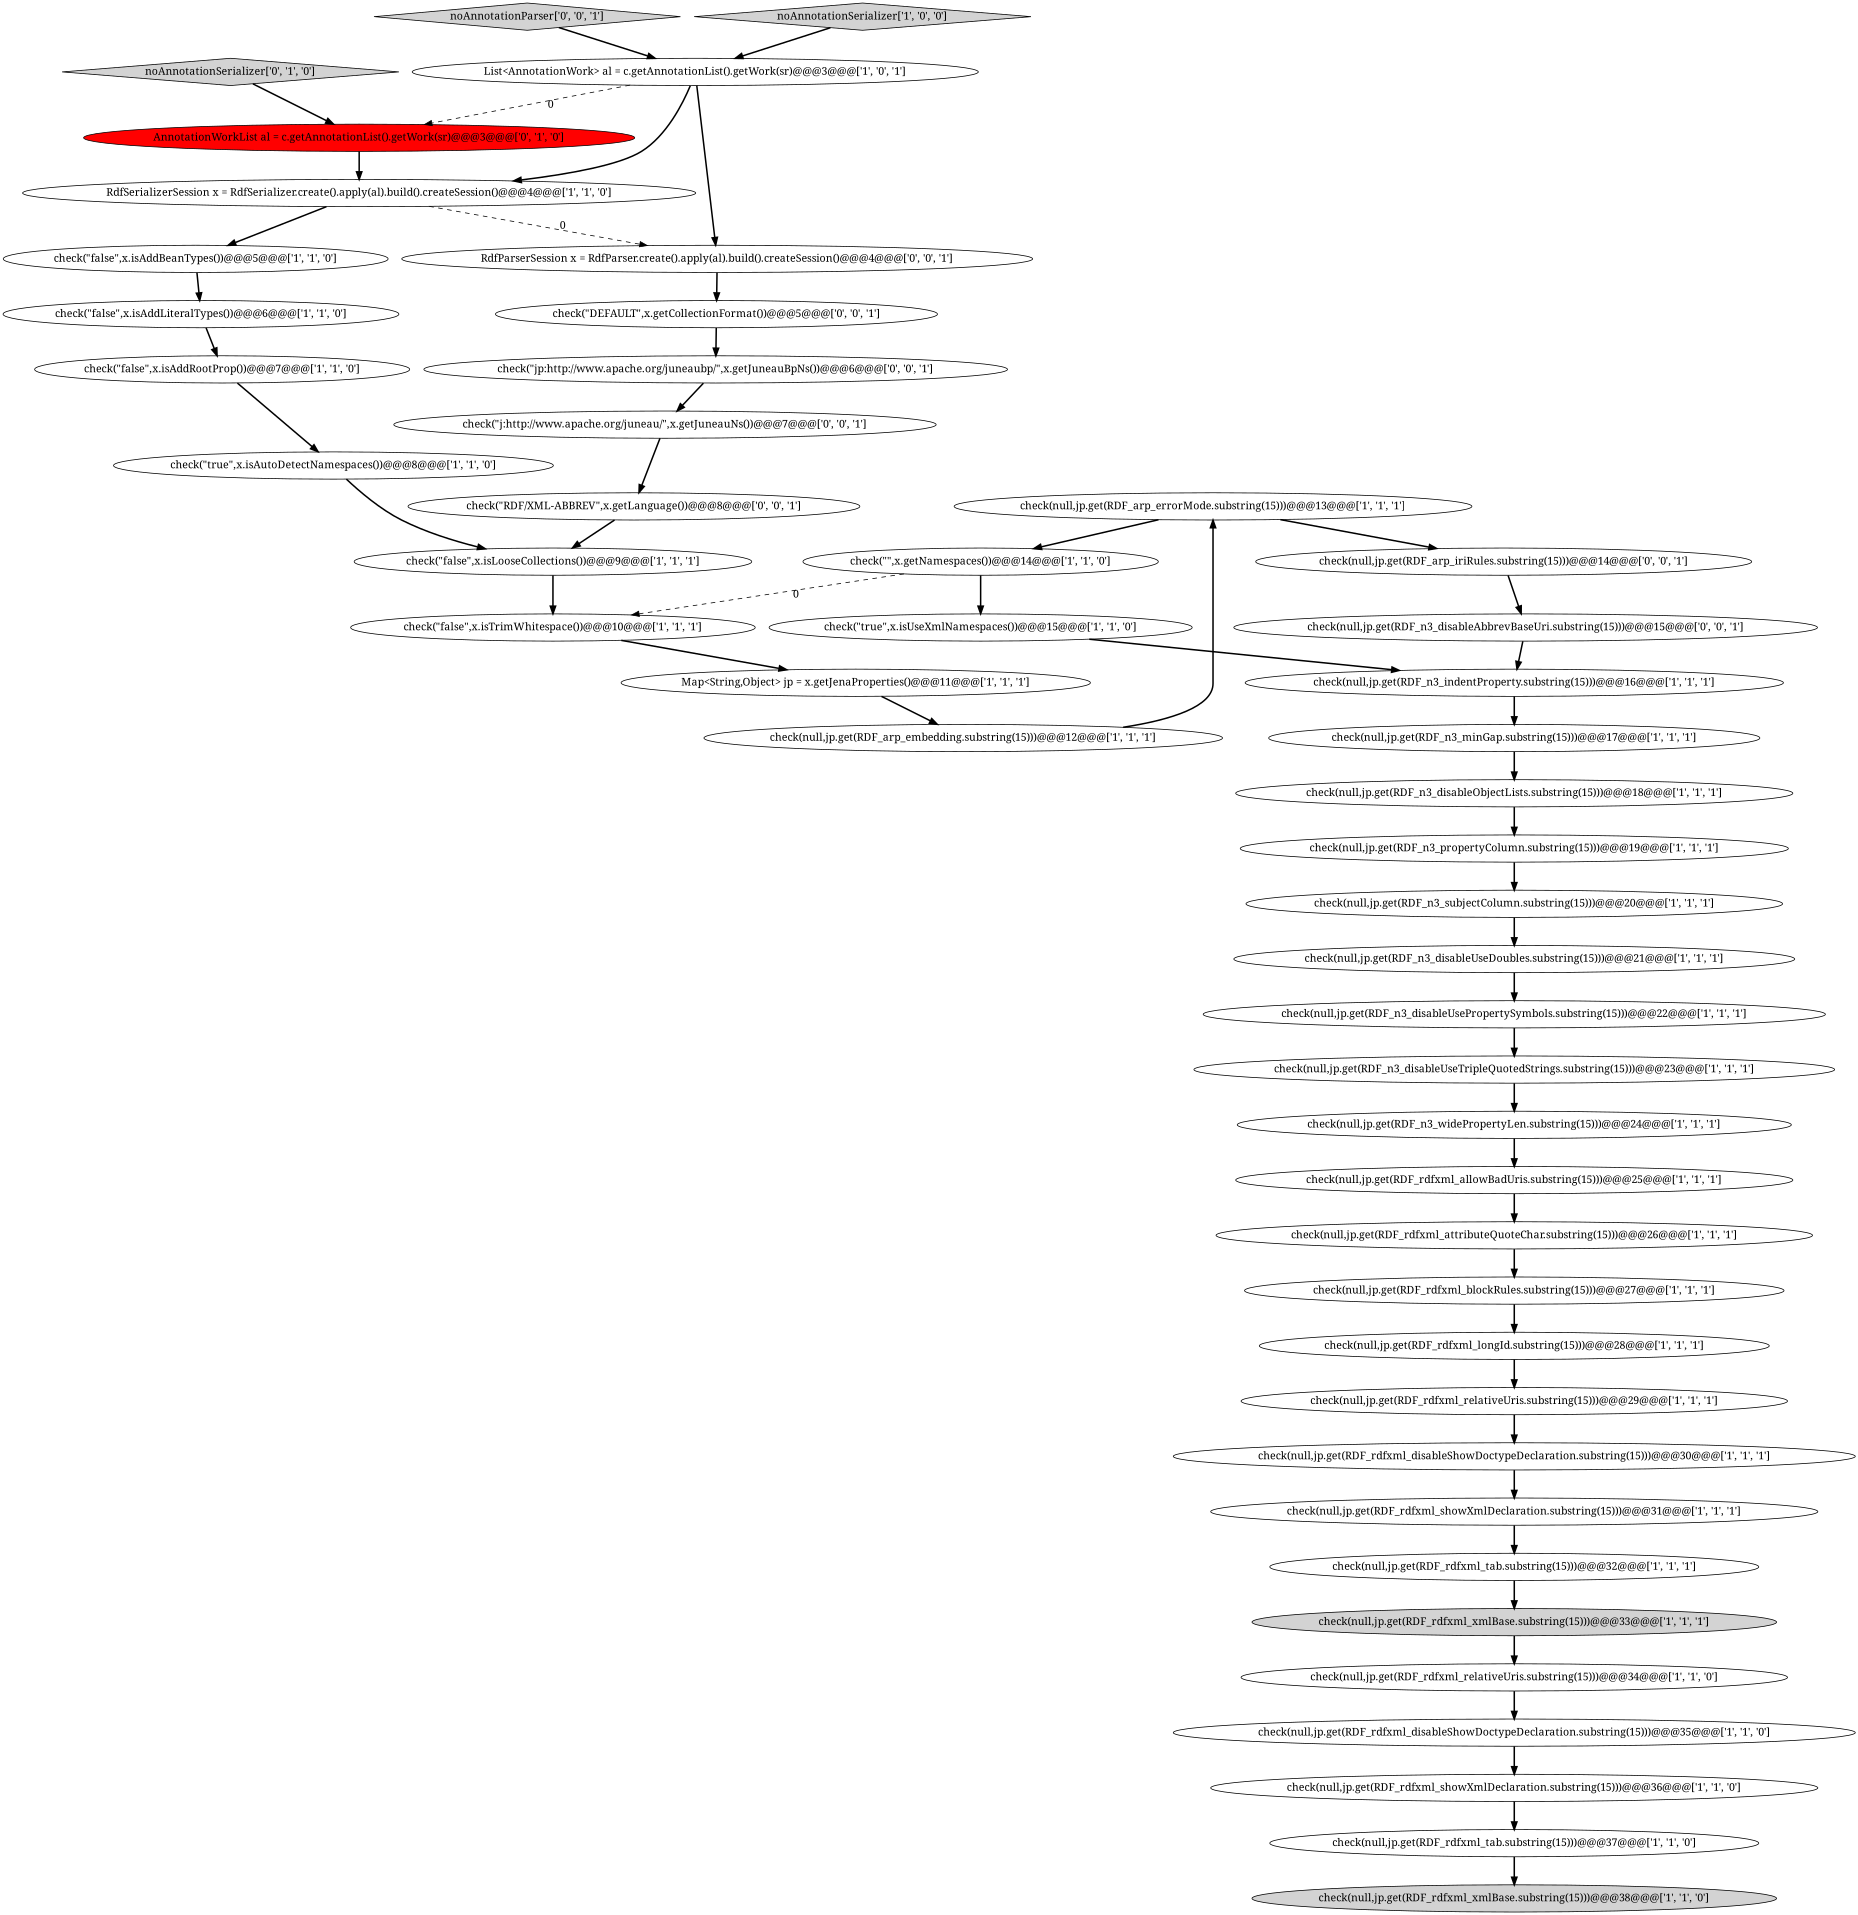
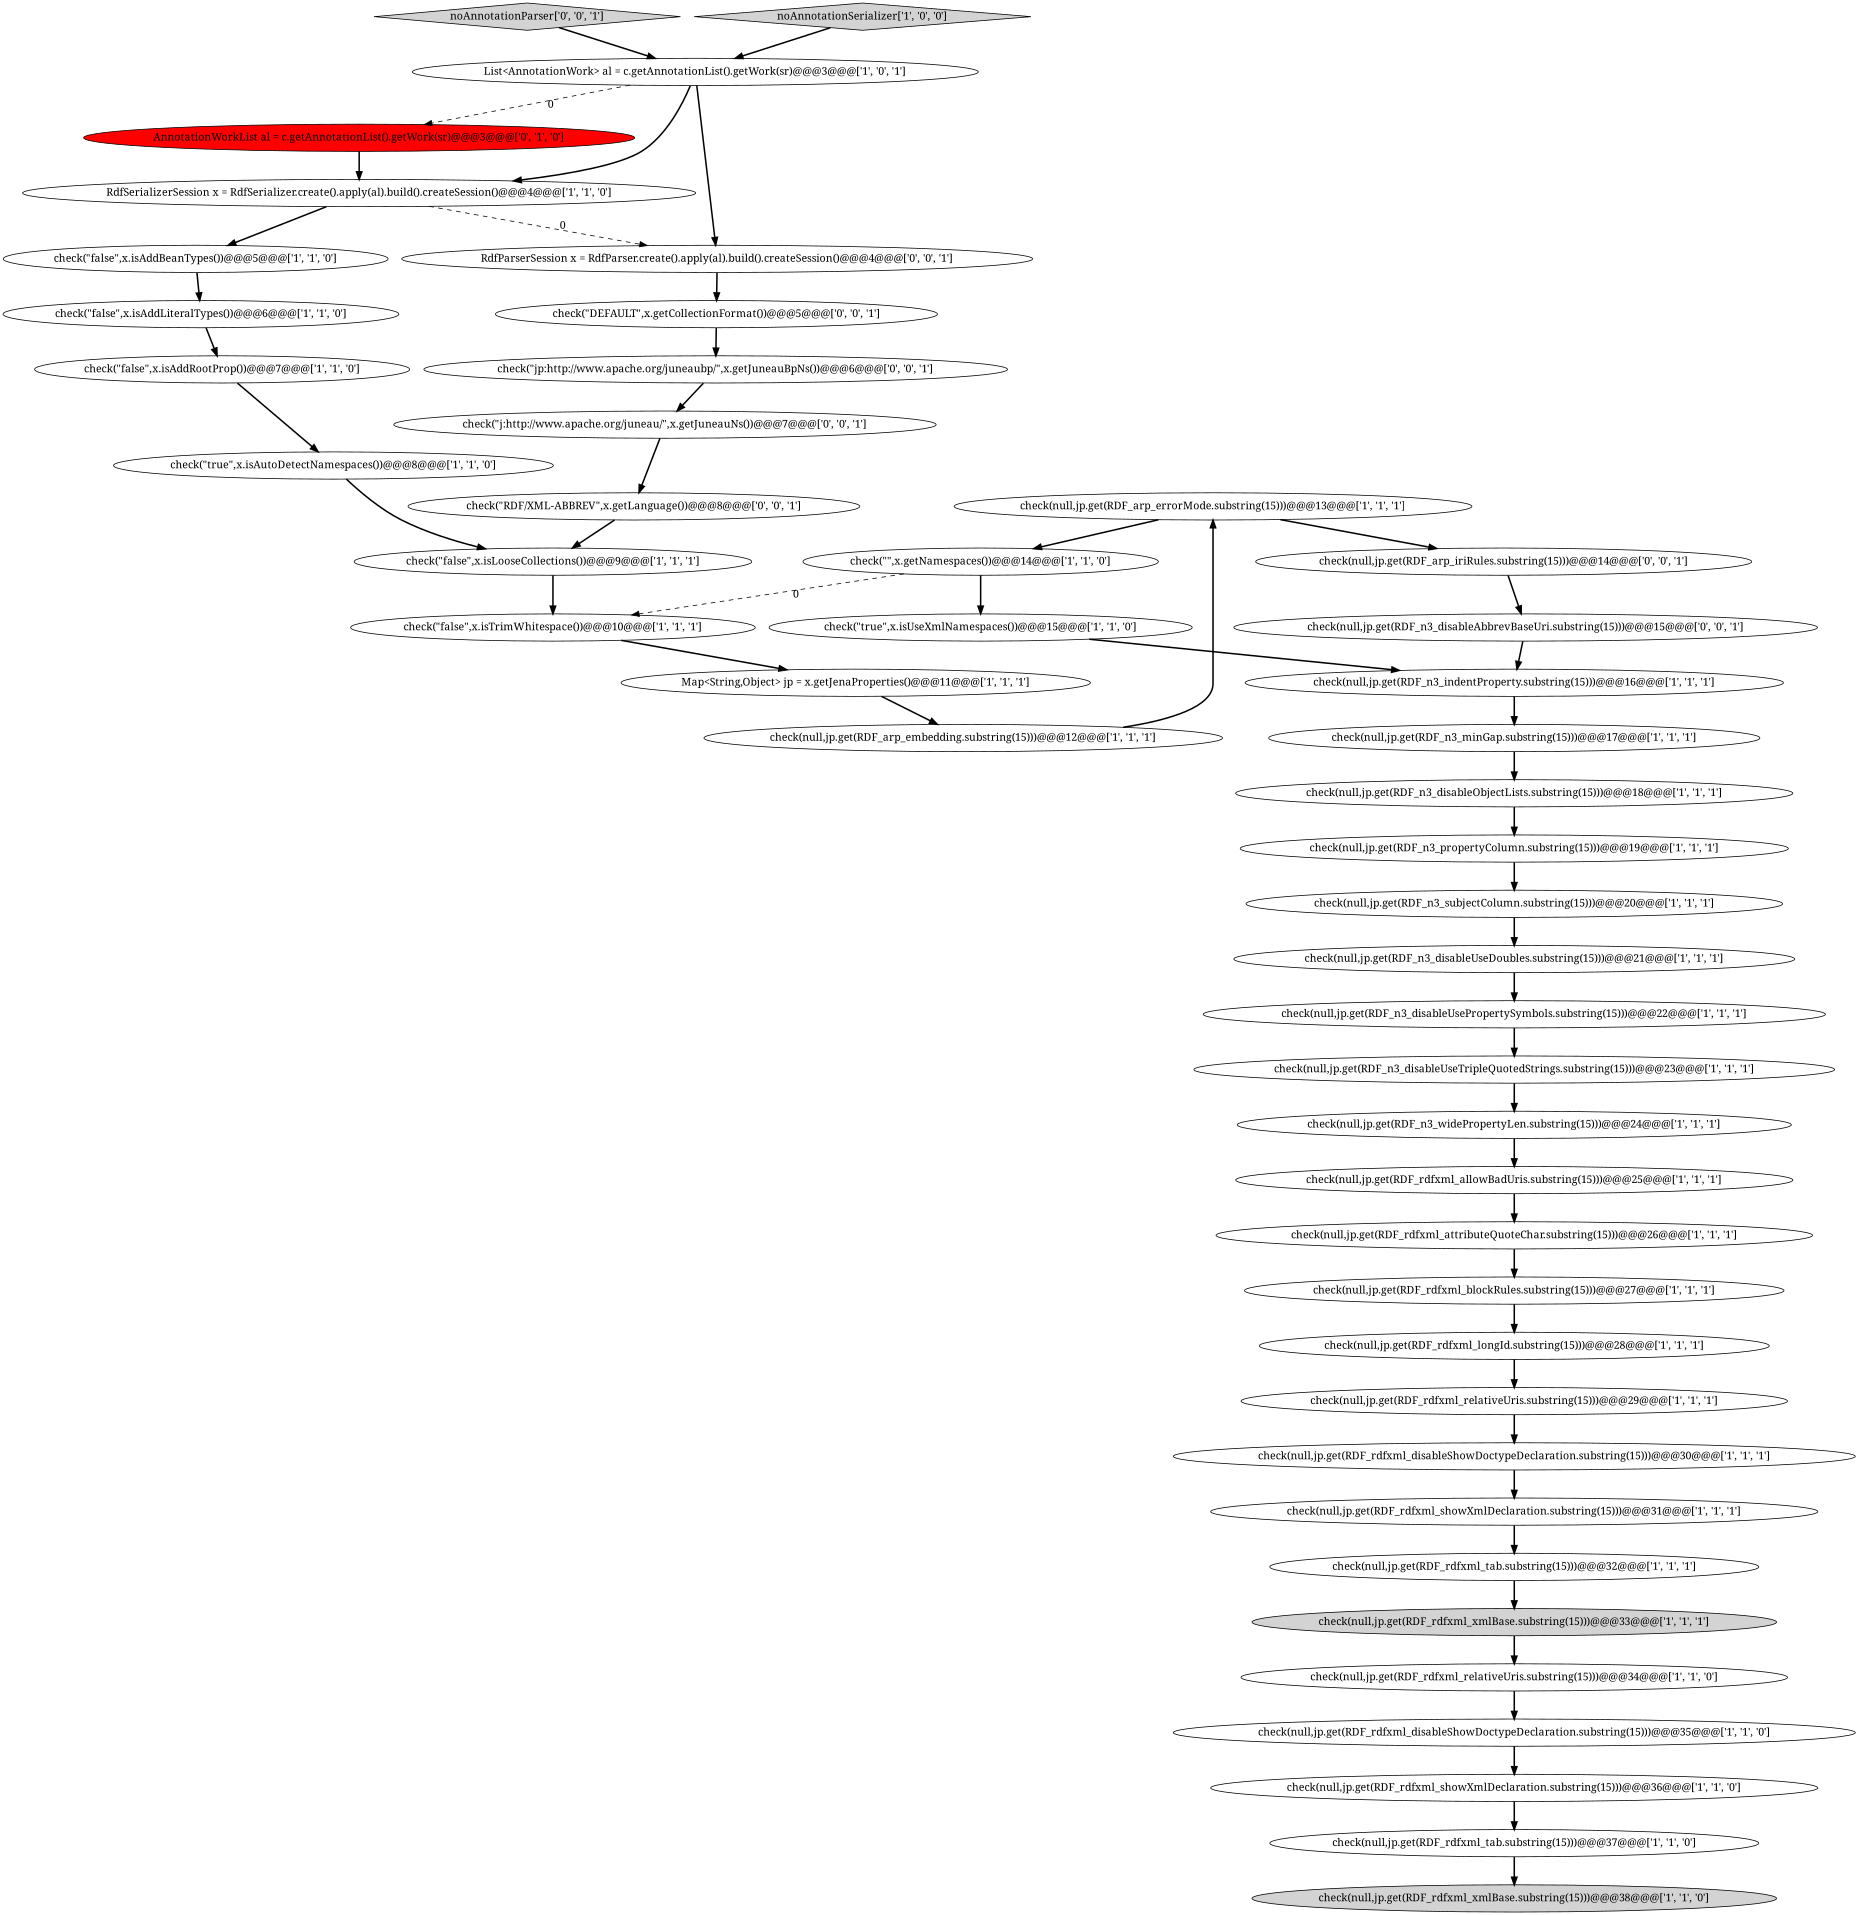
(230, 72) -> none
